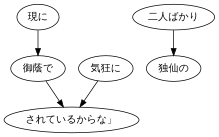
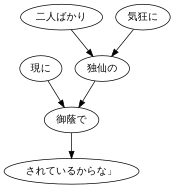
none -> (89, 91)
(91, 91) -> (125, 40)
